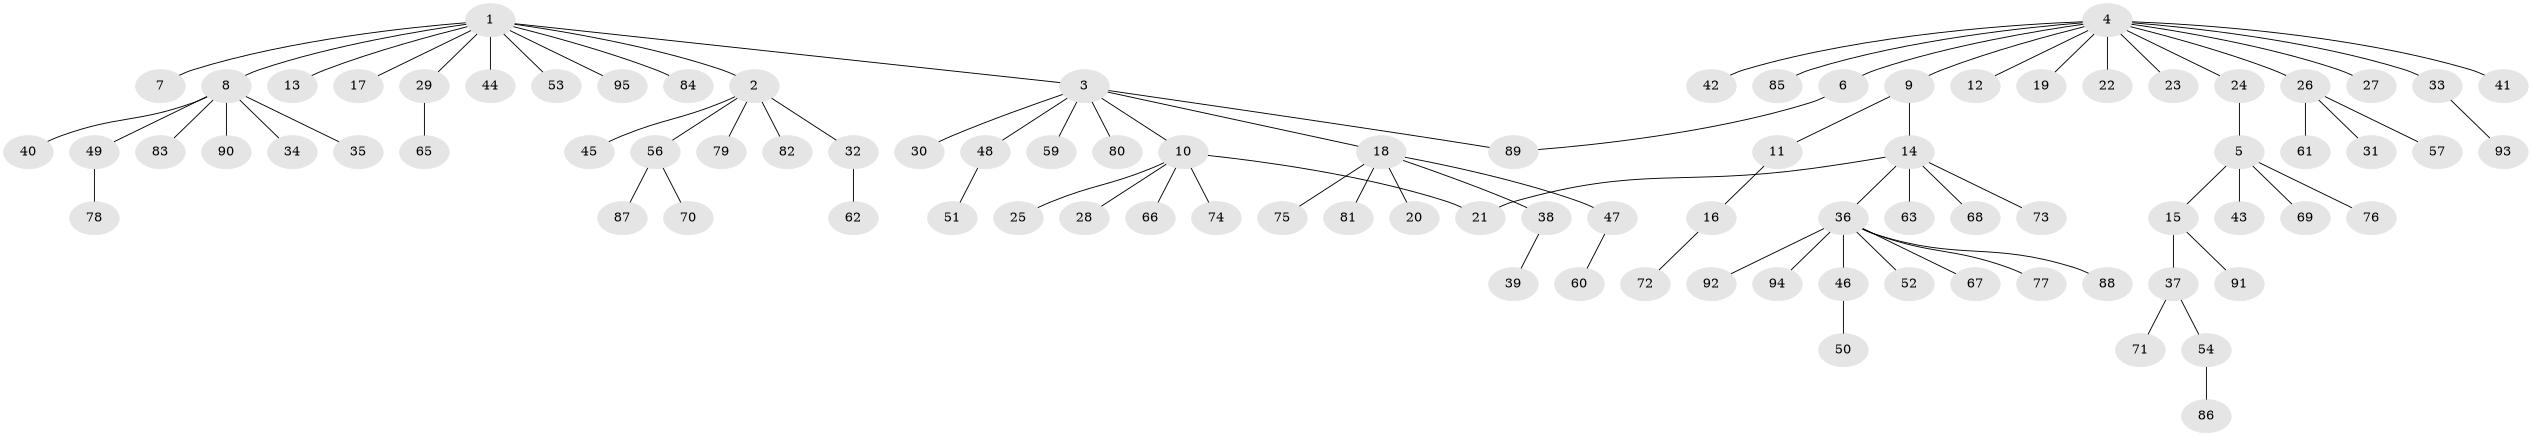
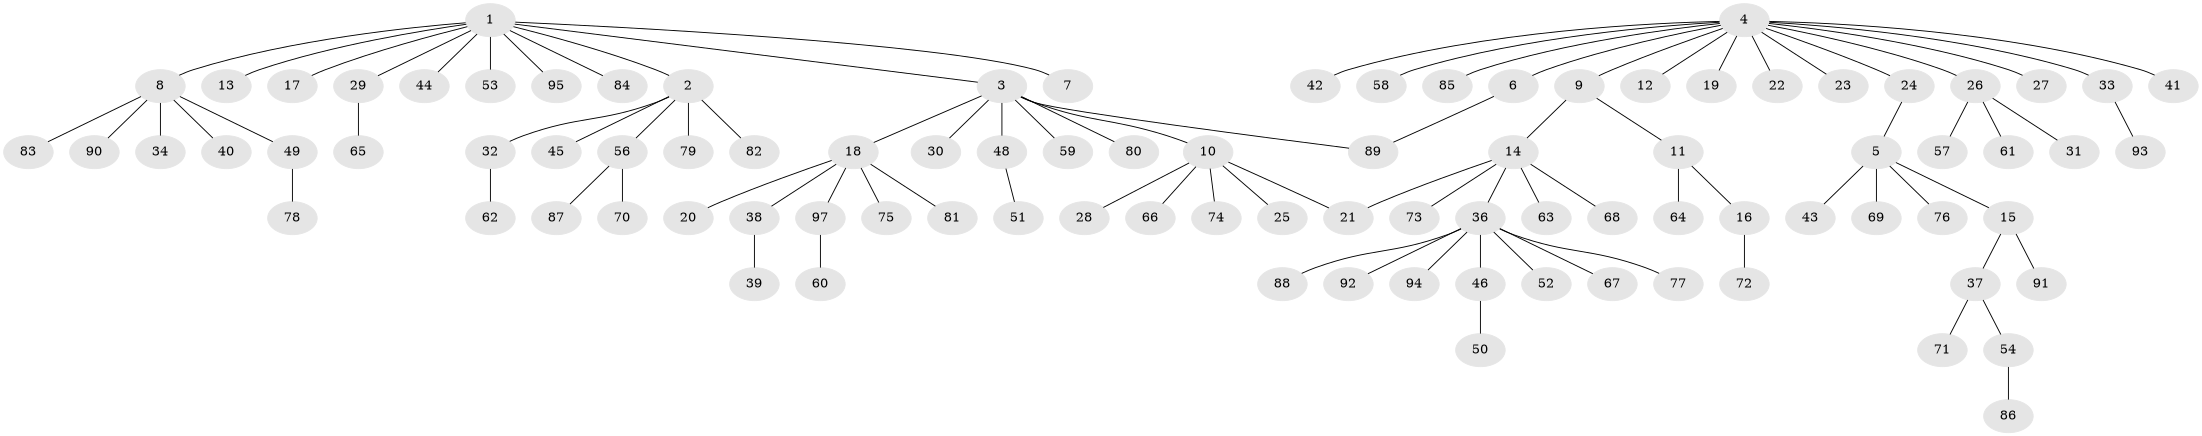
none -> (1381, 86)
(358, 152) -> none
(1612, 218) -> (820, 218)
none -> (1678, 218)
